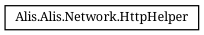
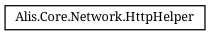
(102, 18) -> (105, 18)
